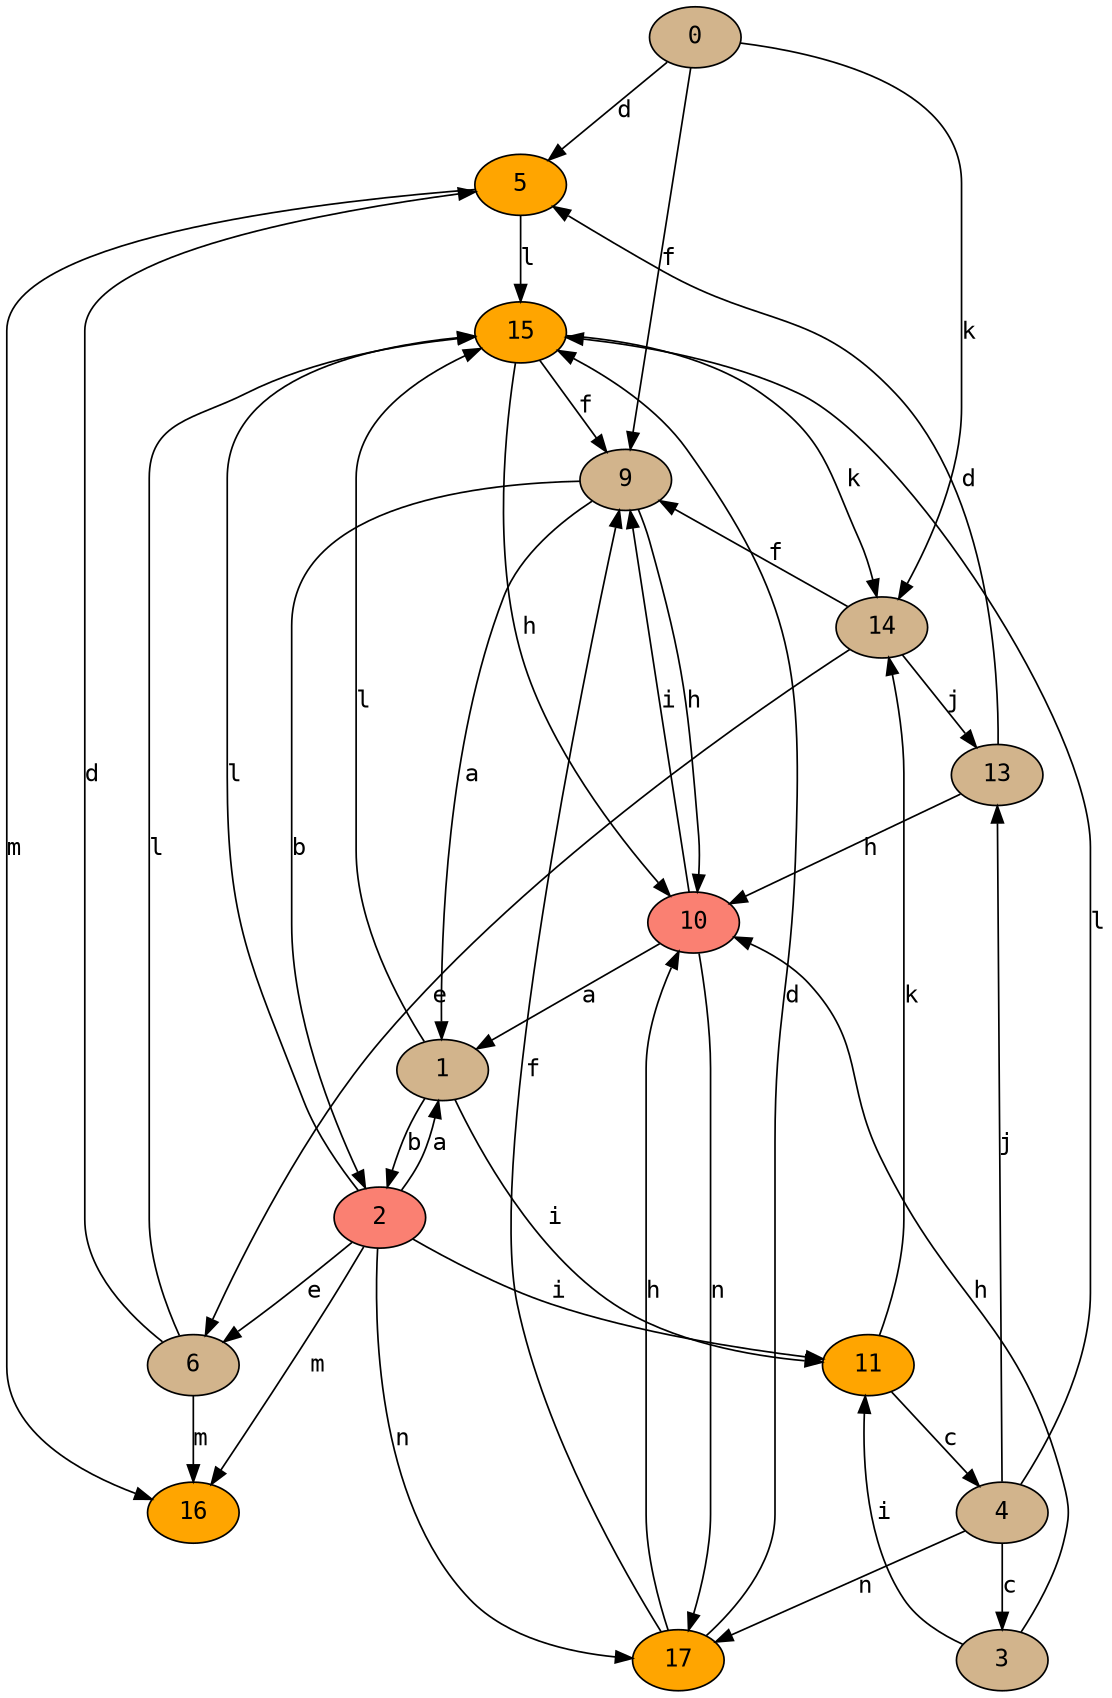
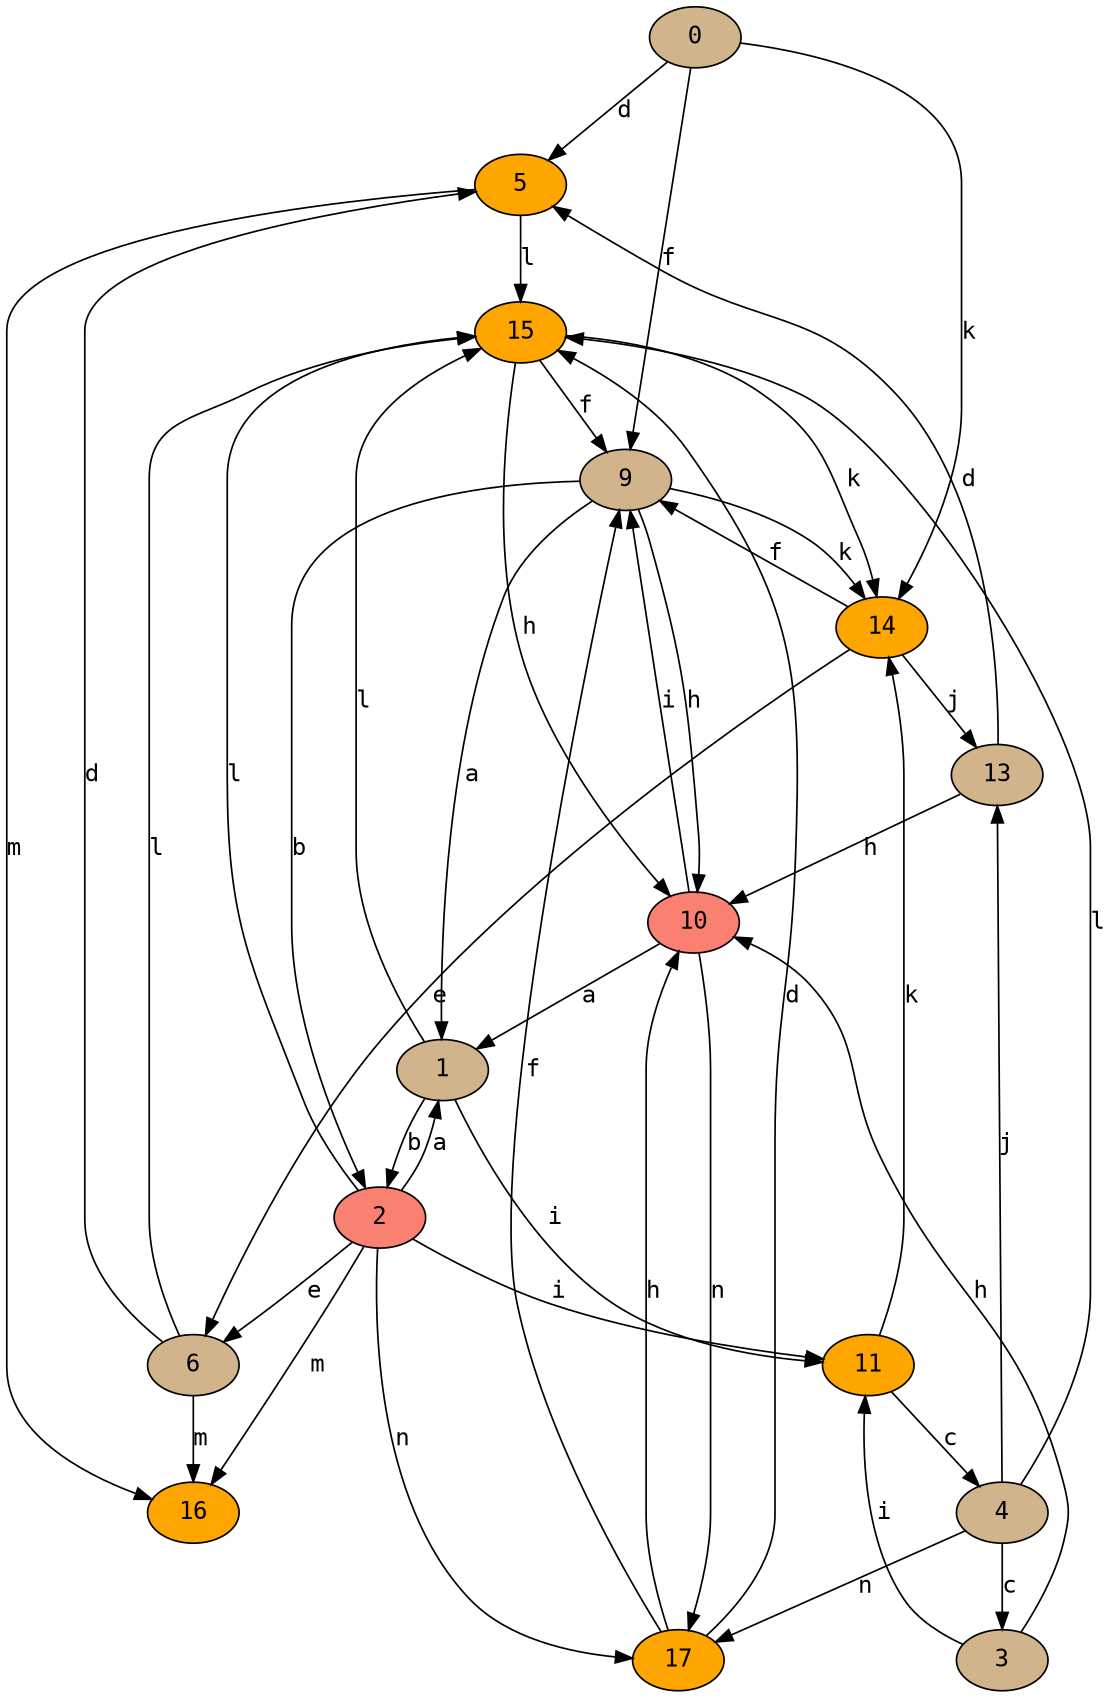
none -> (772, 520)
(882, 627) -> (882, 627)
